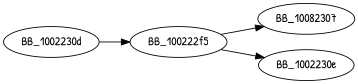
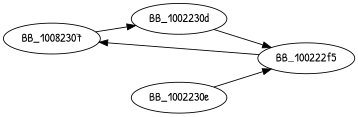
none -> (111, 29)
(238, 53) -> (238, 79)
